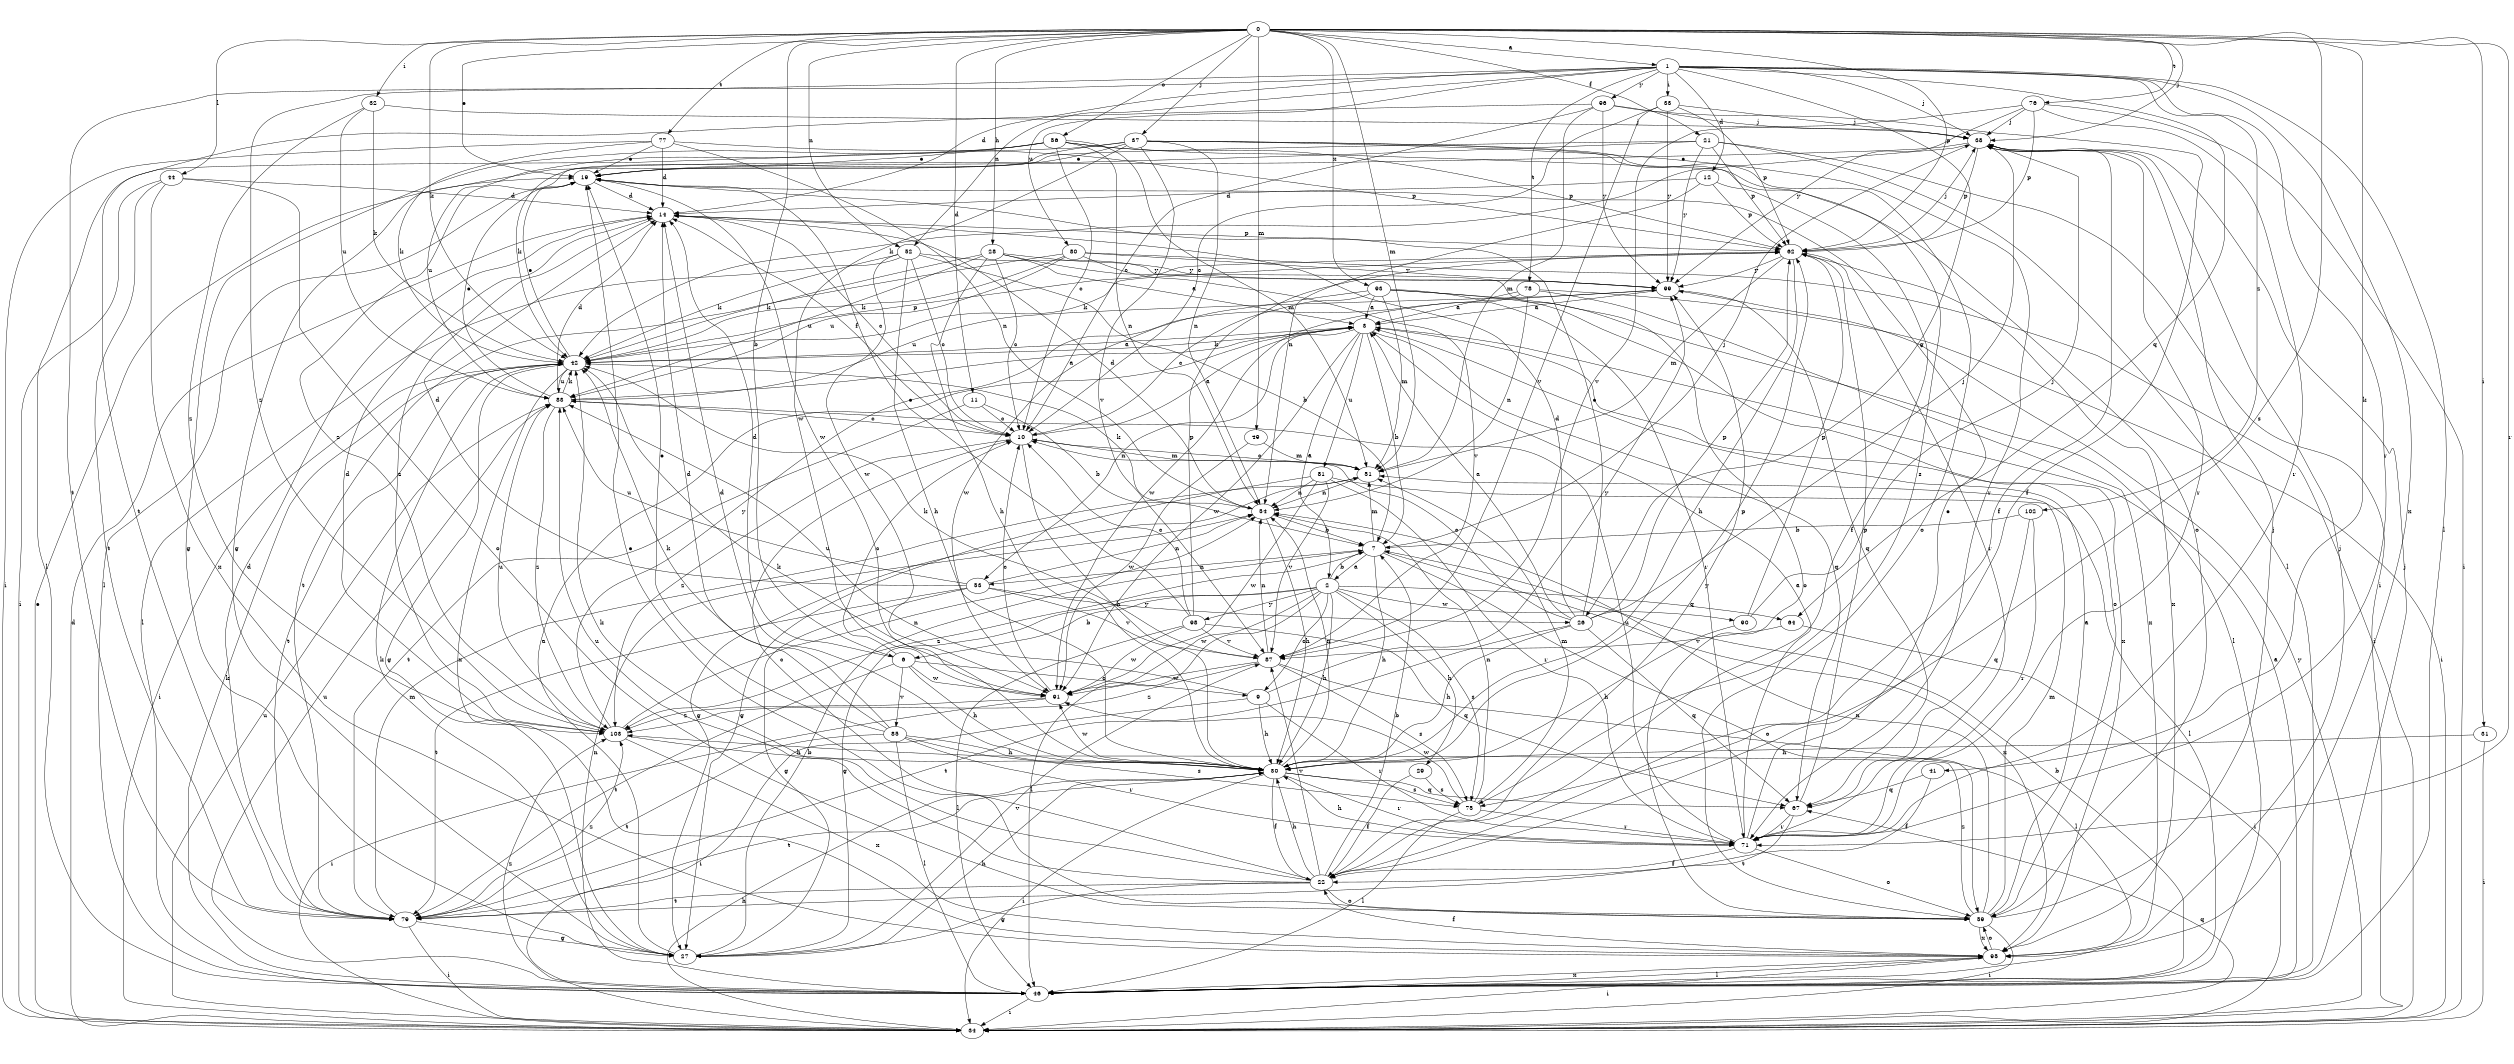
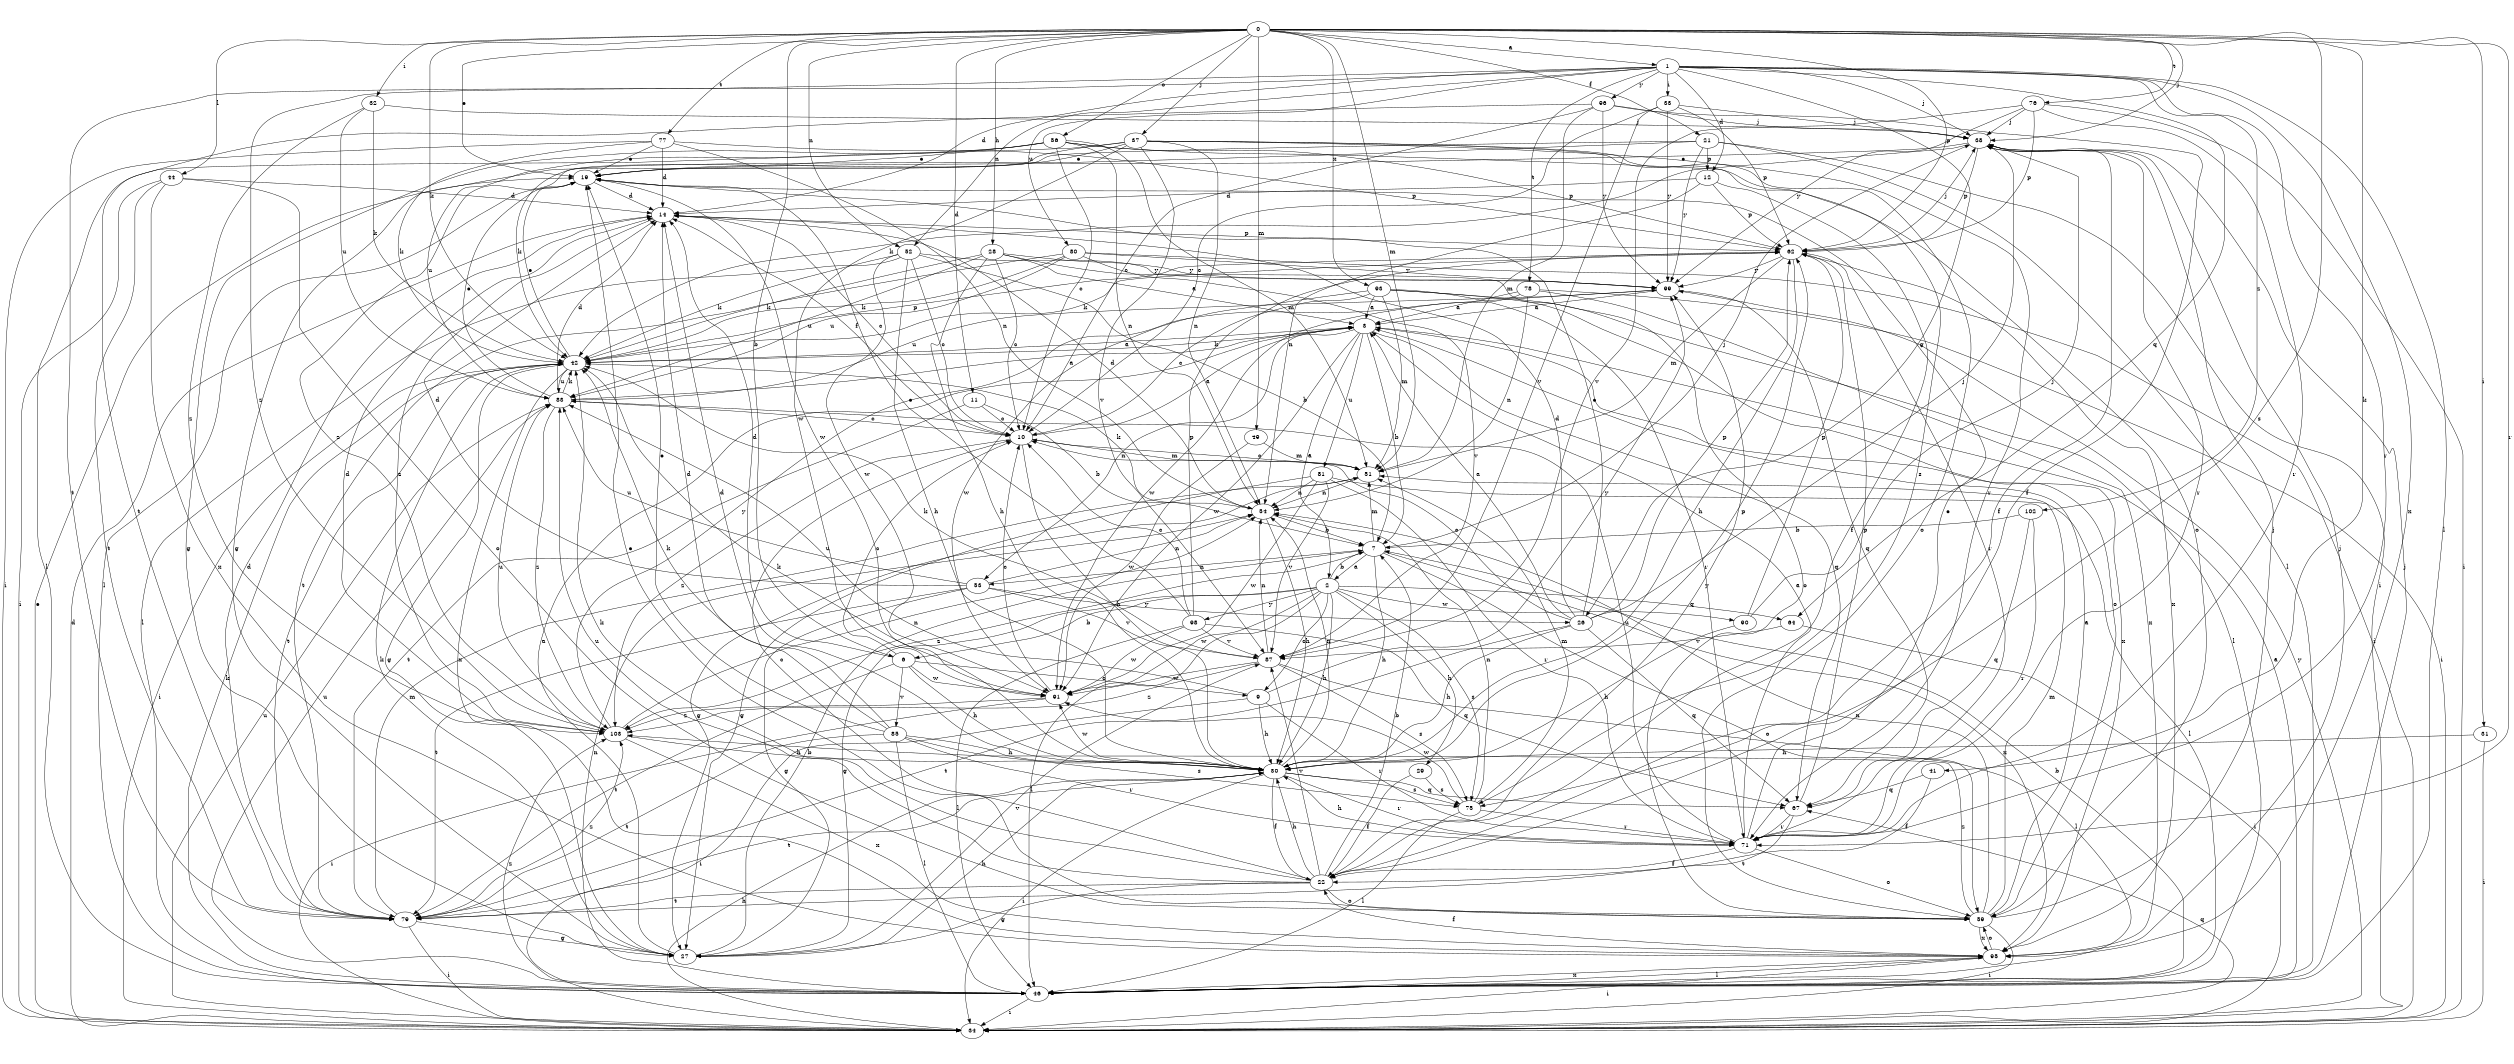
(1748, 195) -> (1707, 158)
